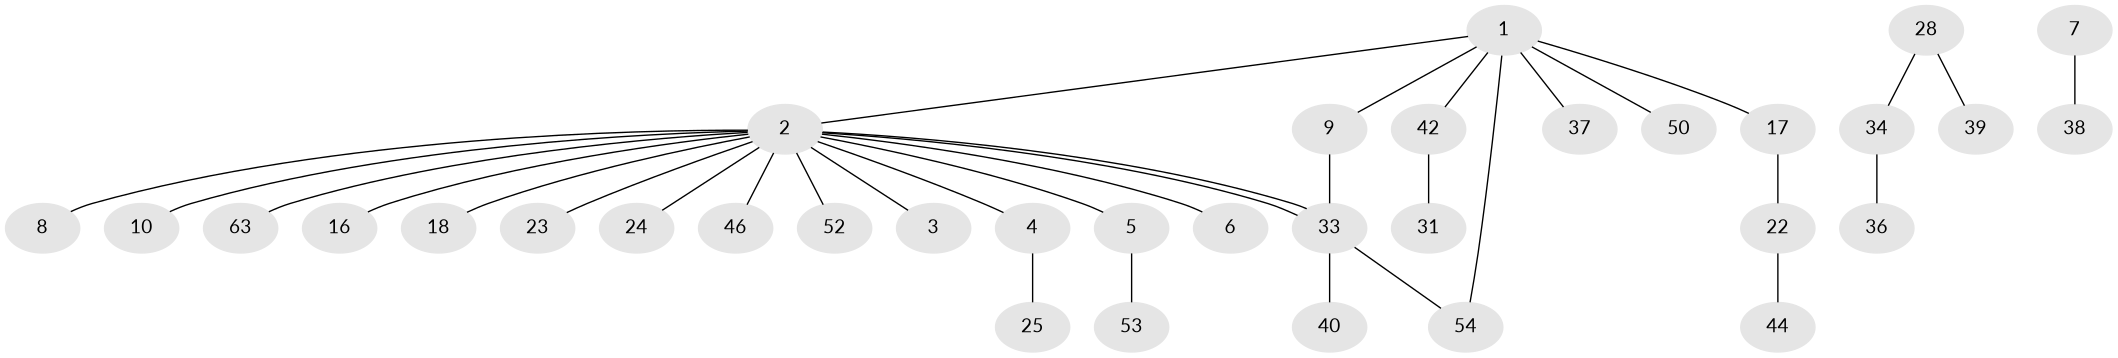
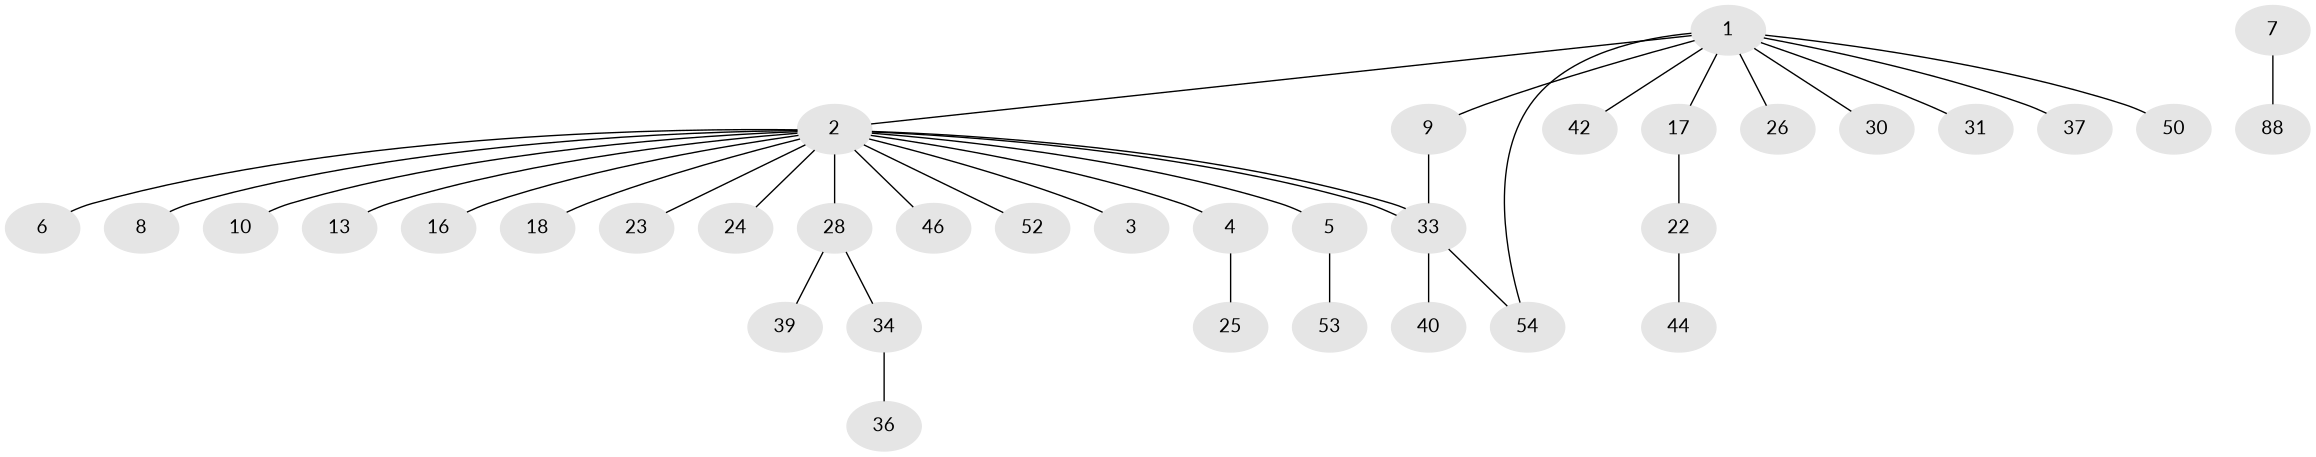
none -> (1778, 129)
none -> (1877, 129)
(2075, 129) -> (2273, 129)
none -> (835, 179)
(1429, 179) -> (1855, 76)
(241, 228) -> (340, 228)
